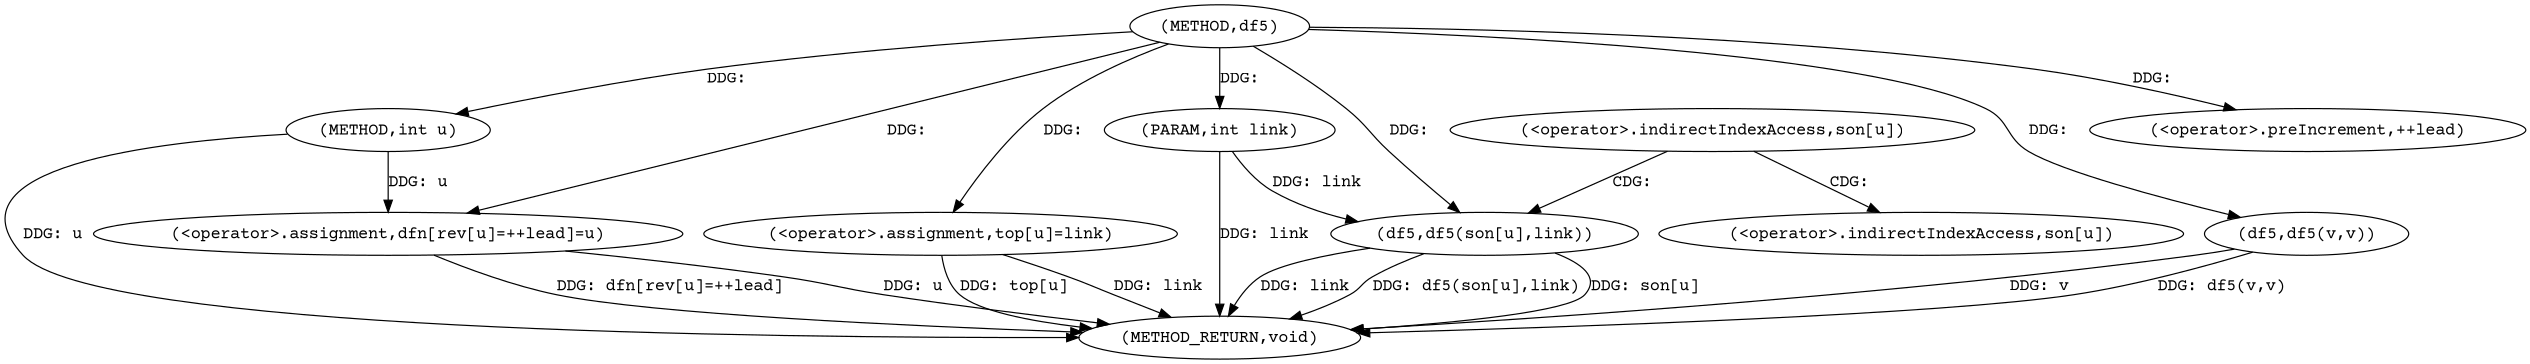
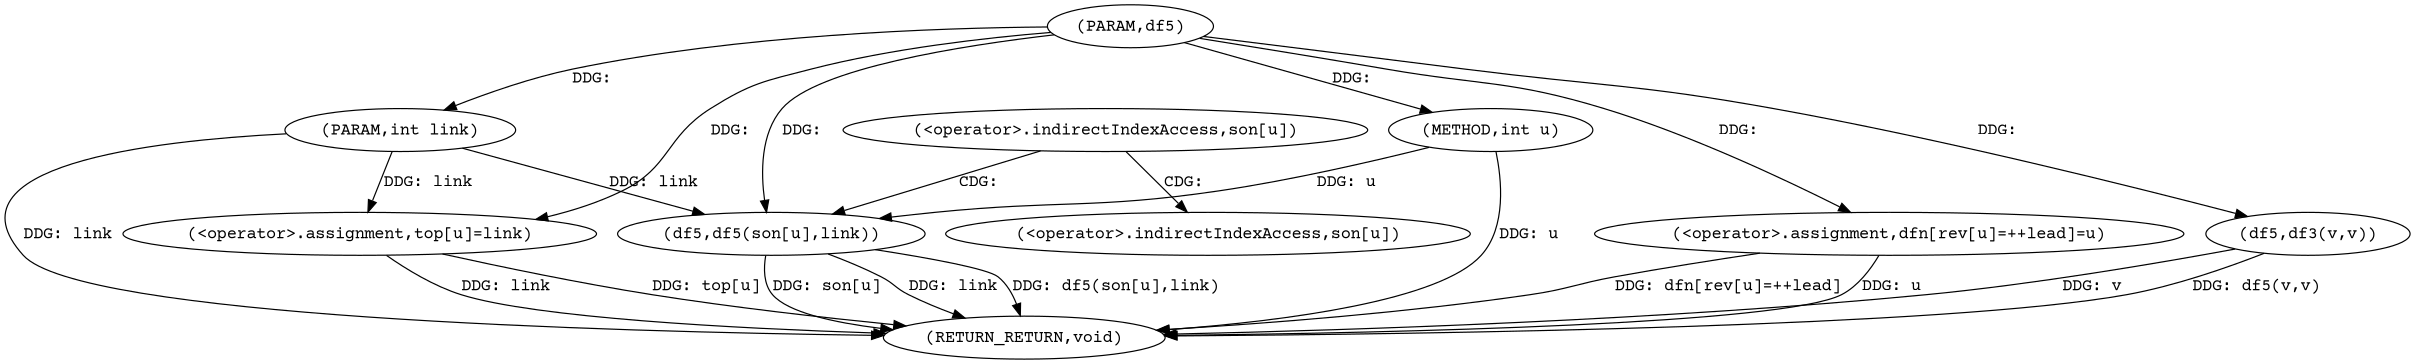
(1220, 26) -> (1130, 26)
(2308, 130) -> none
none -> (382, 176)
(388, 176) -> (1162, 198)
(2307, 234) -> (2308, 234)
(1220, 338) -> (1024, 338)
